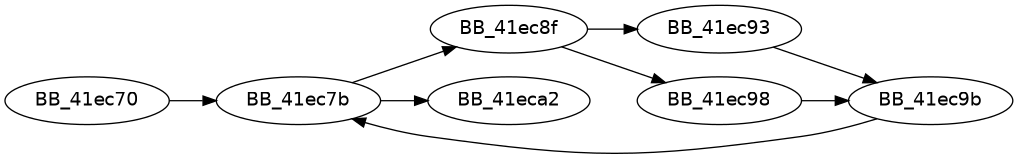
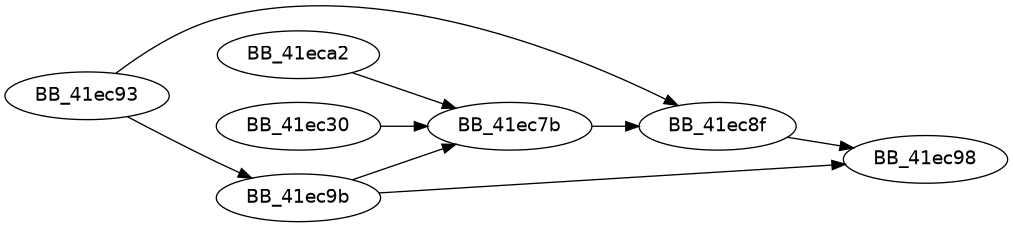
(606, 29) -> (390, 11)
(87, 101) -> (298, 126)
(398, 101) -> (398, 88)
(818, 101) -> (605, 179)
